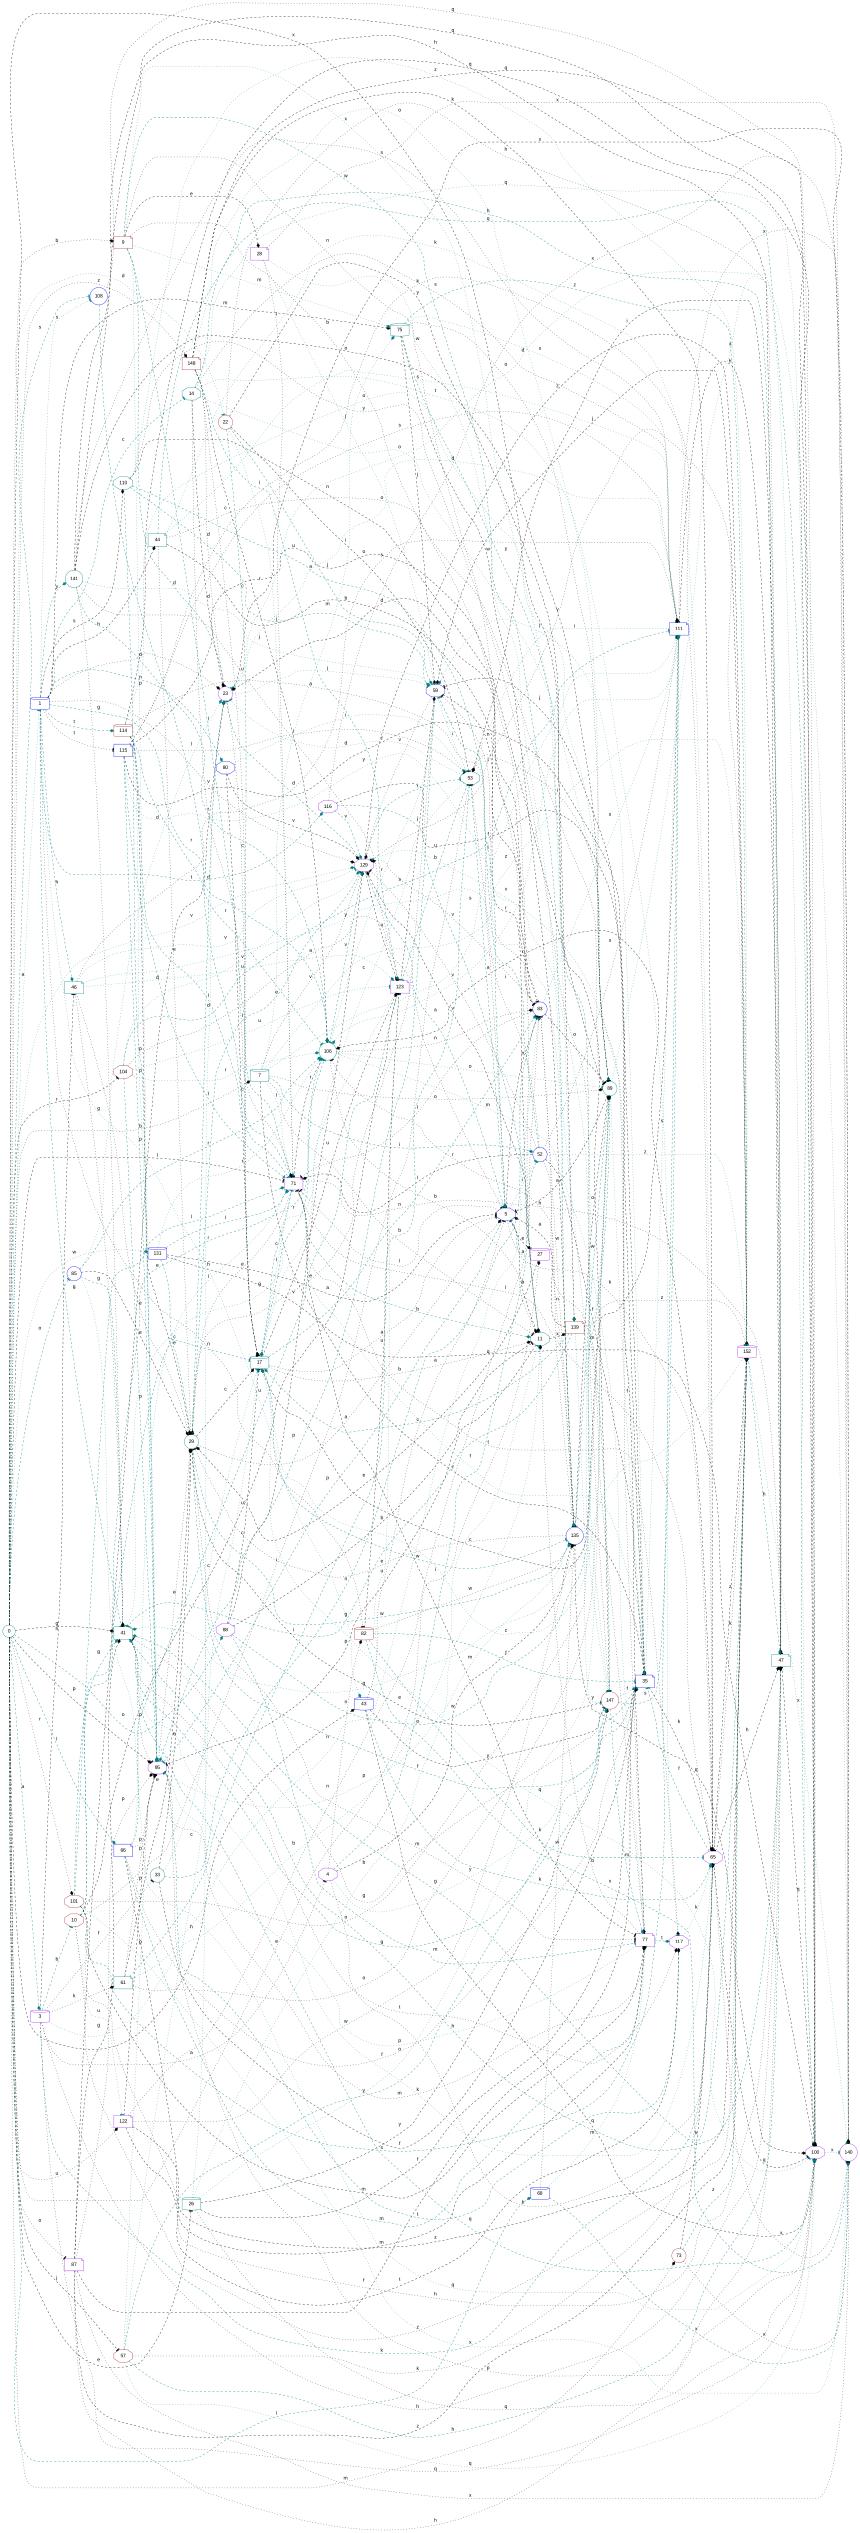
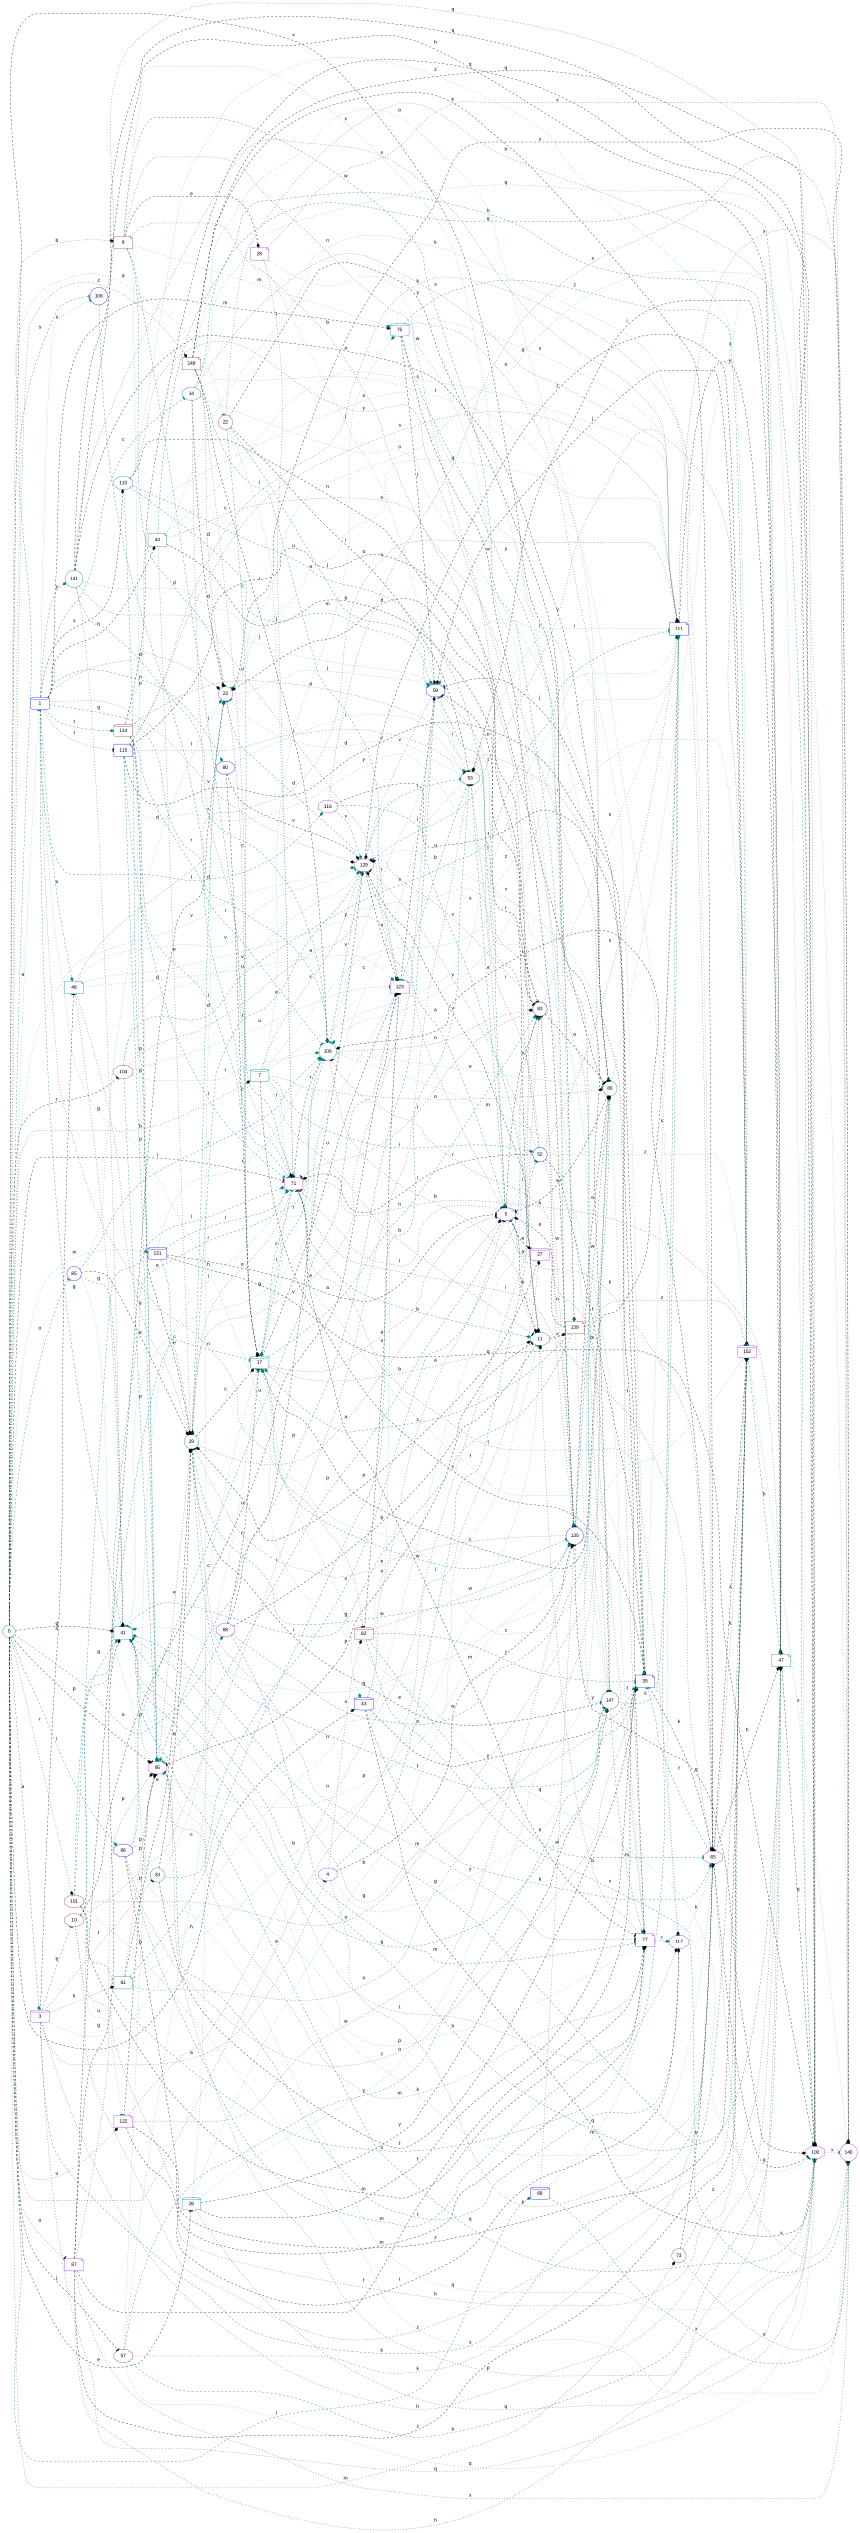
(123, 1850) -> (123, 1850)
